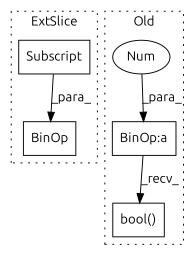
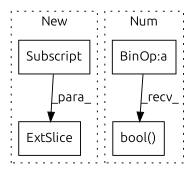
(54, 22) -> (54, 22)
(144, 22) -> (144, 22)
(141, 57) -> none
(50, 139) -> (50, 139)
